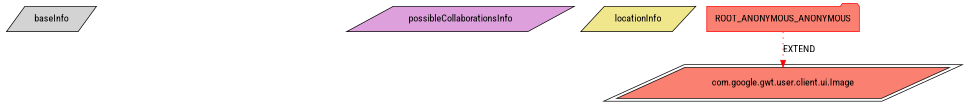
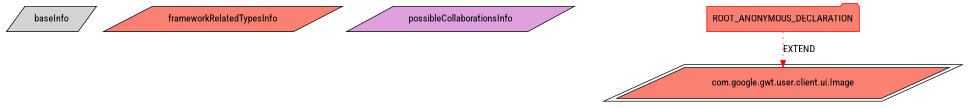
none -> (223, 19)
(638, 19) -> none
(783, 19) -> (783, 19)
